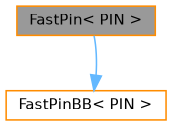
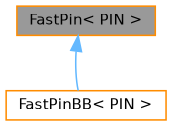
(96, 55) -> (76, 71)
